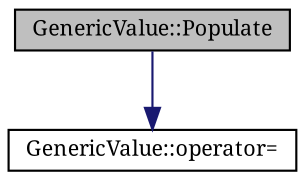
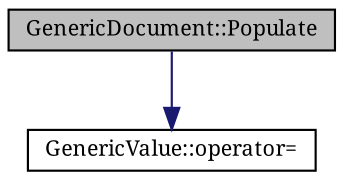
(152, 30) -> (172, 30)
